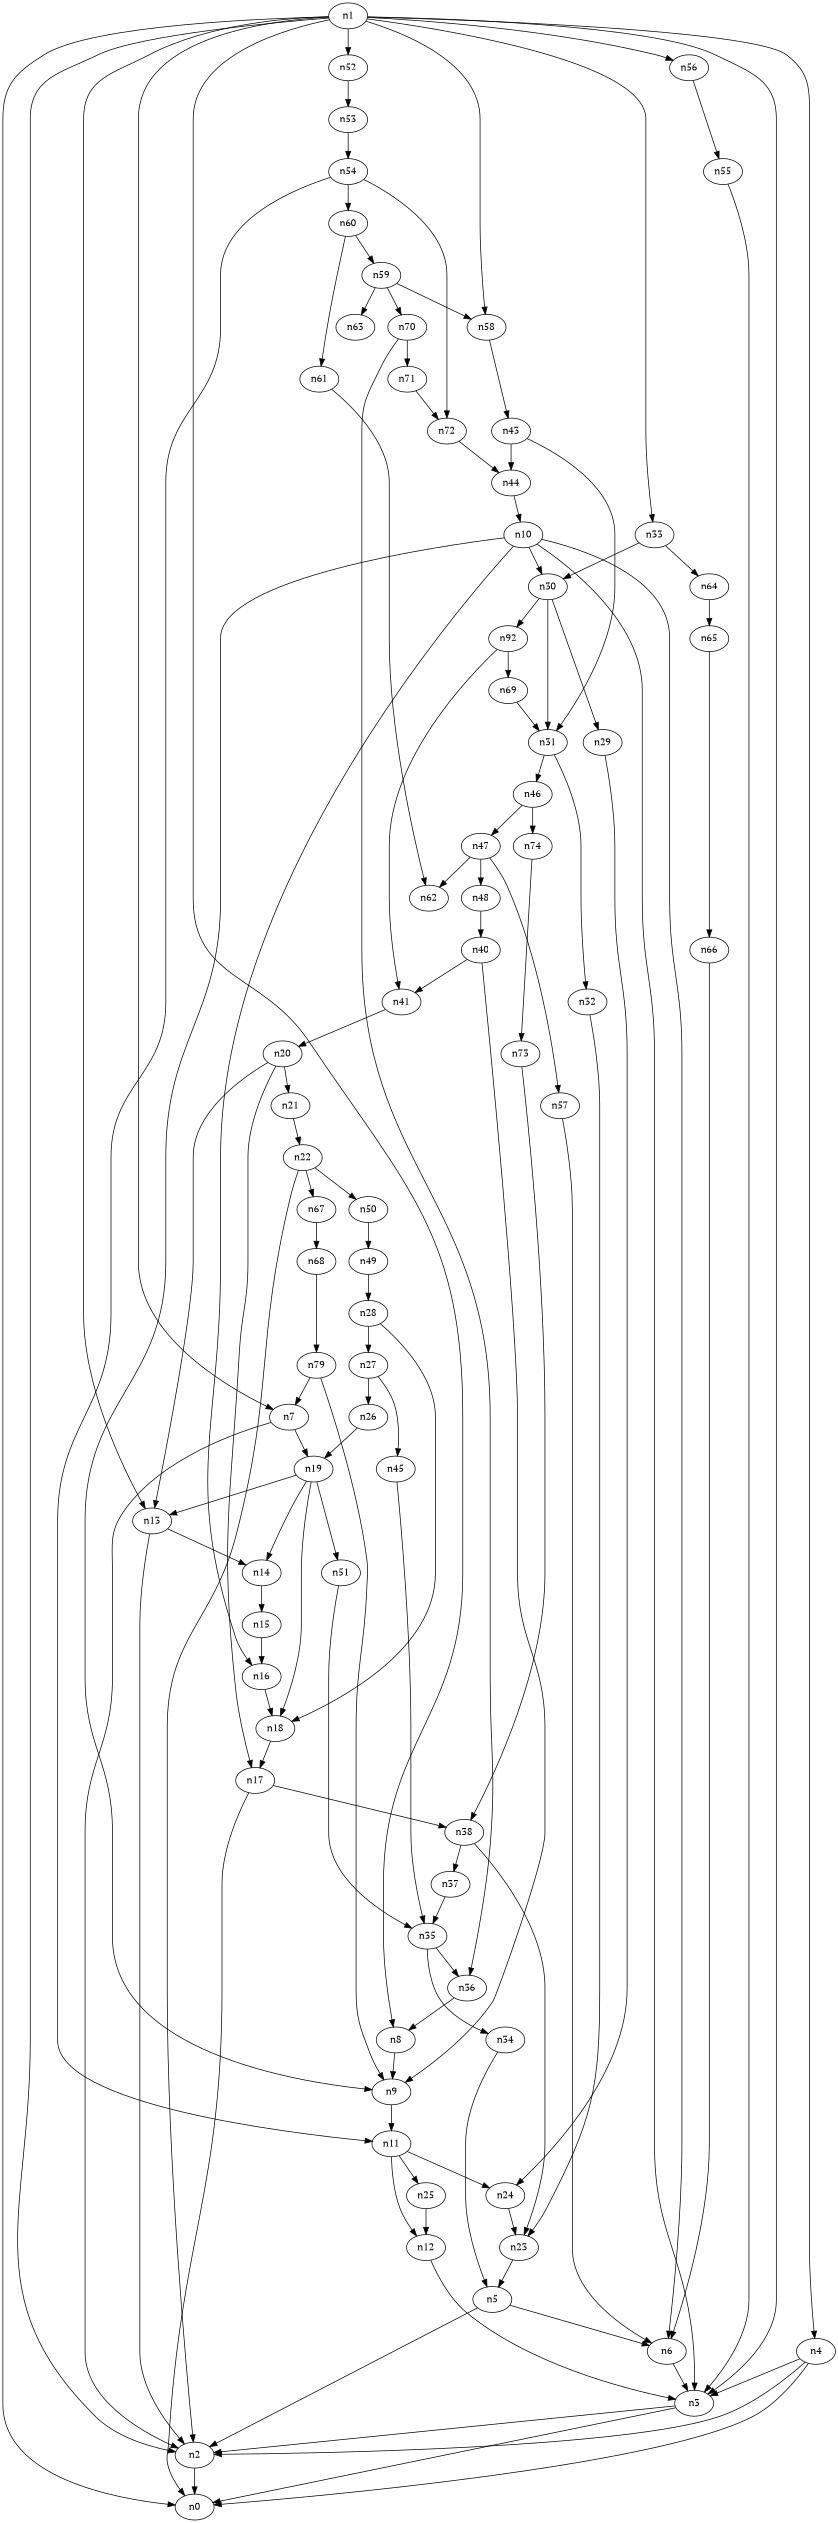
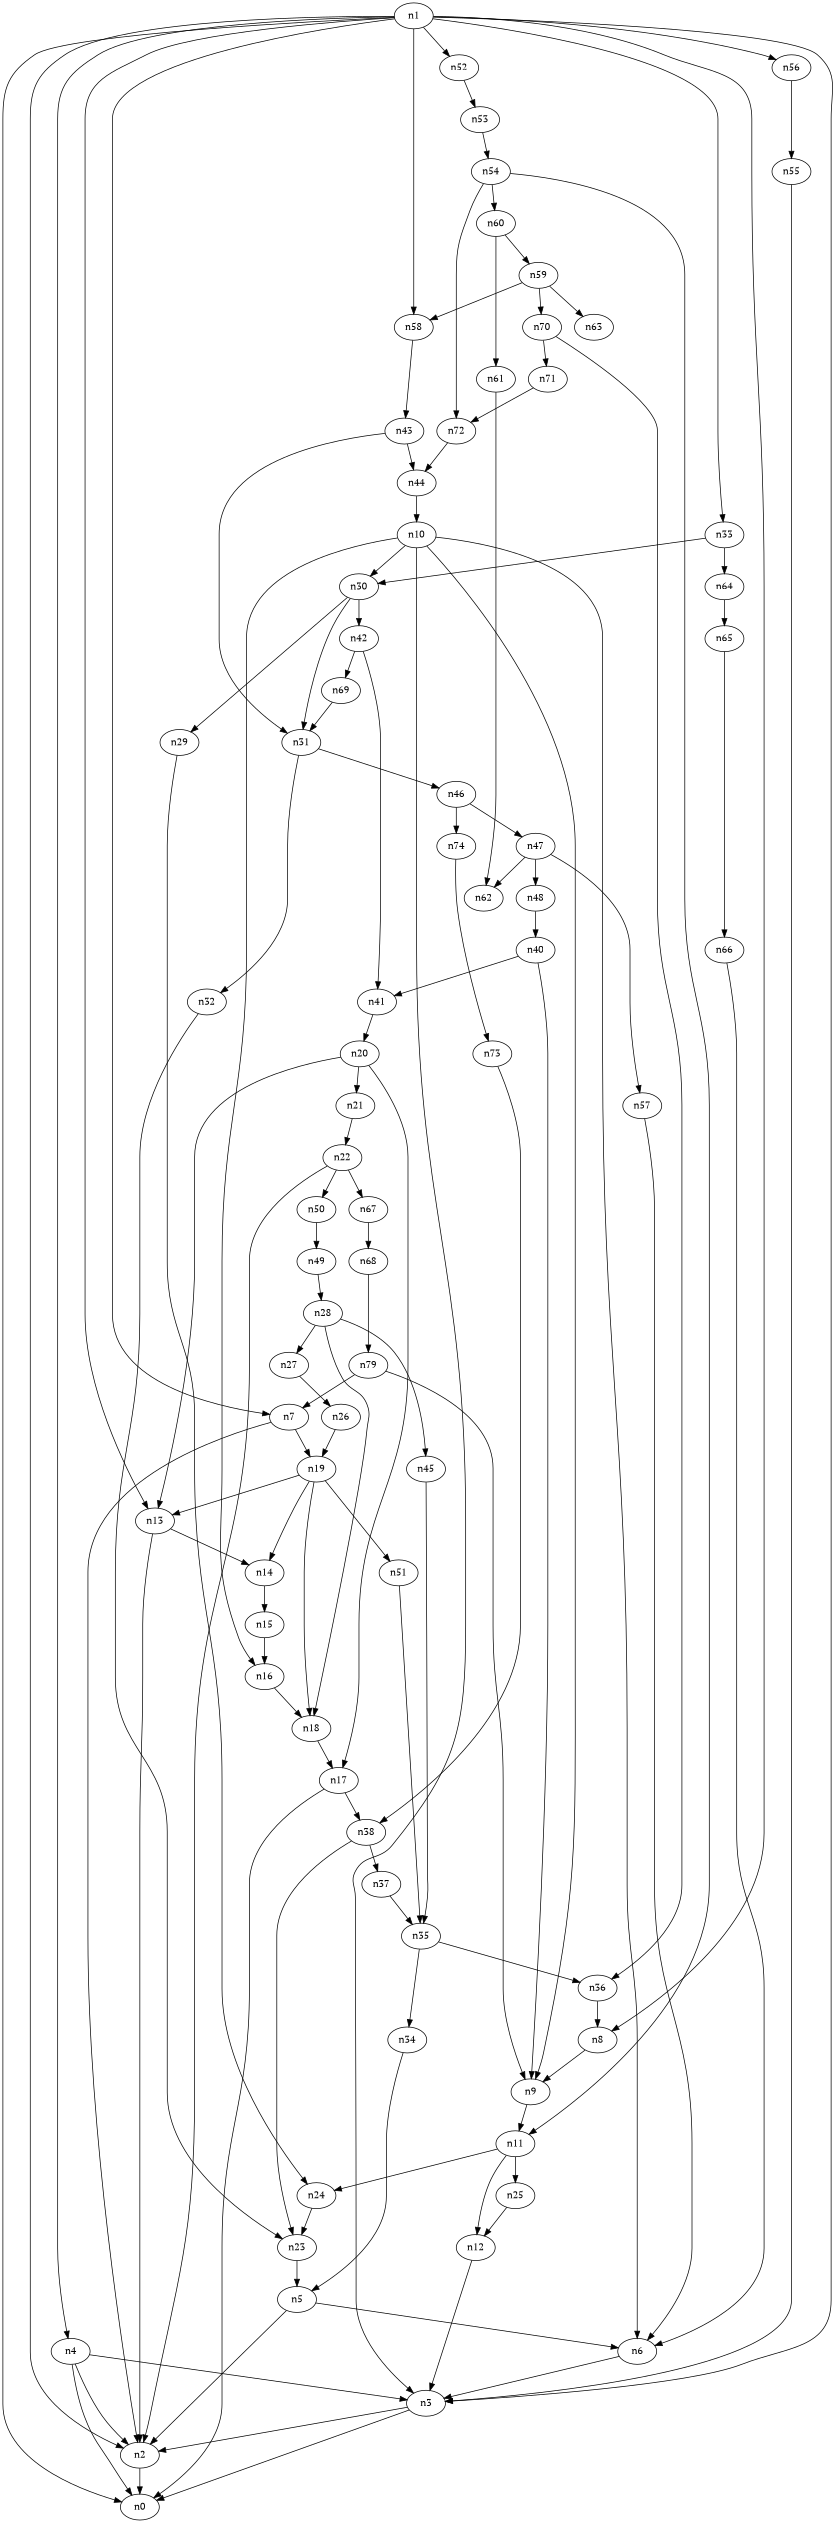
(508, 639) -> (359, 639)
(396, 1410) -> (403, 1365)
